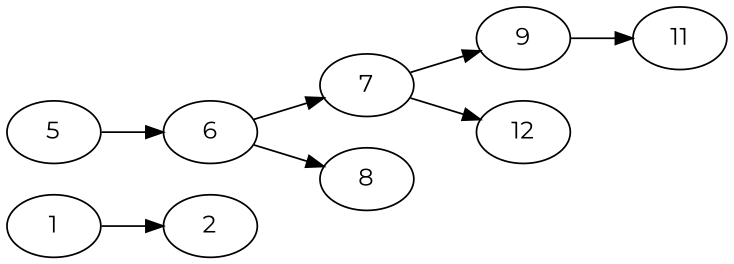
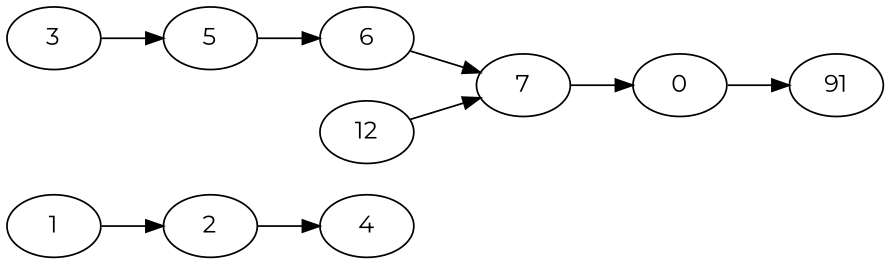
none -> (54, 38)
(523, 38) -> (680, 85)
(680, 38) -> (836, 85)
(437, 106) -> (437, 111)
(367, 179) -> none
none -> (367, 226)
